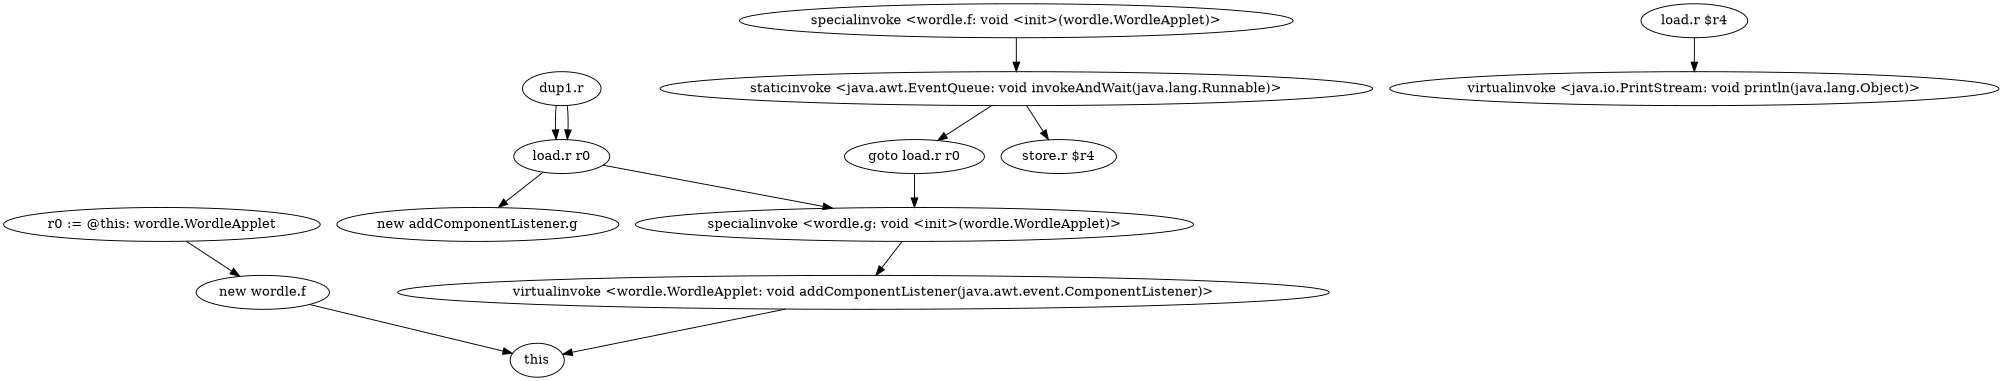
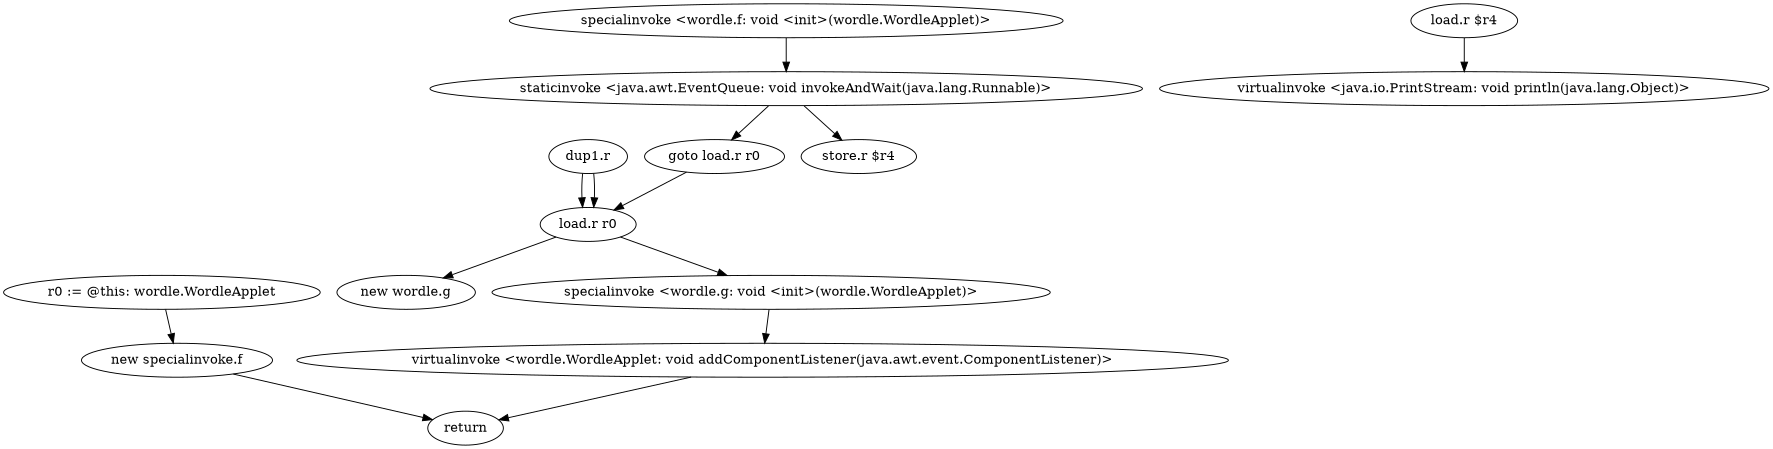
(914, 186) -> (655, 189)
(478, 224) -> (406, 292)
(263, 292) -> (177, 360)
(537, 360) -> (466, 428)
